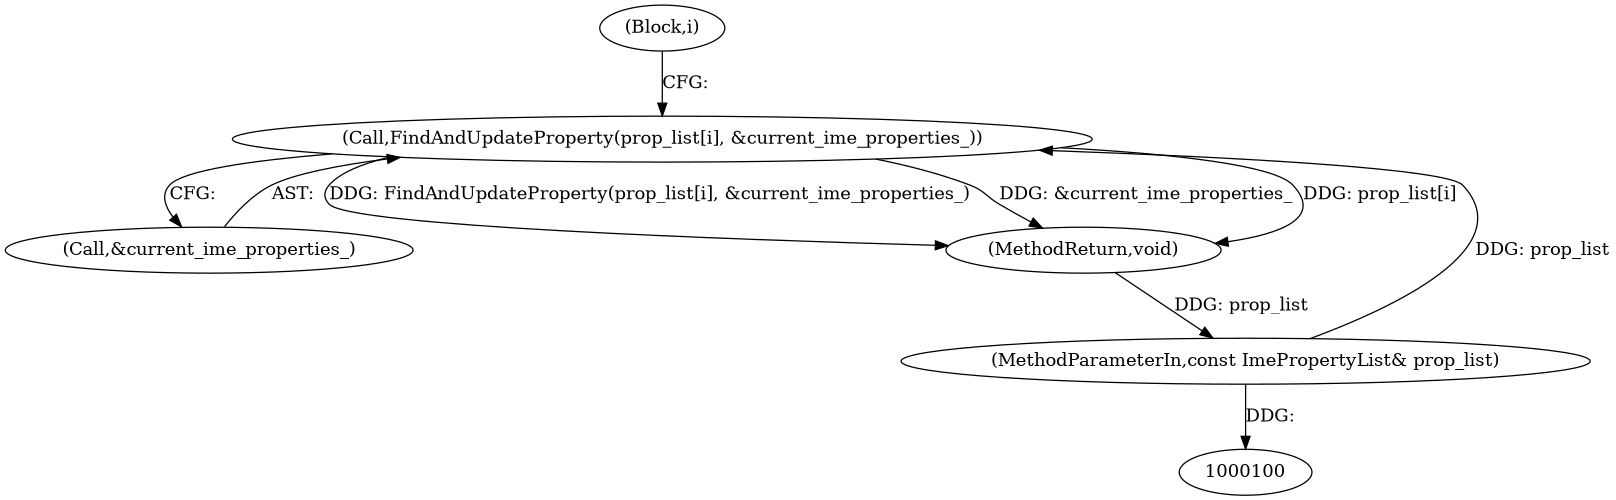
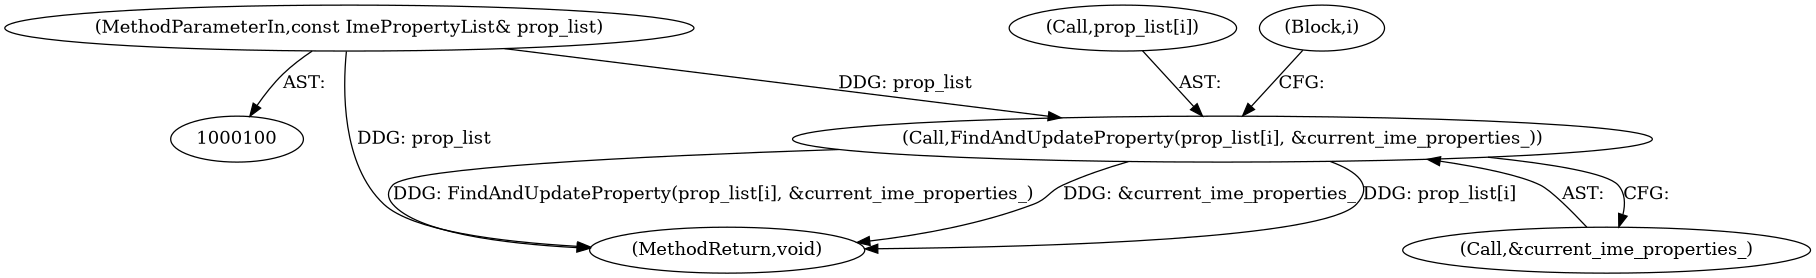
none -> (1123, 28)
(1159, 302) -> (378, 198)
(1273, 417) -> (307, 84)
